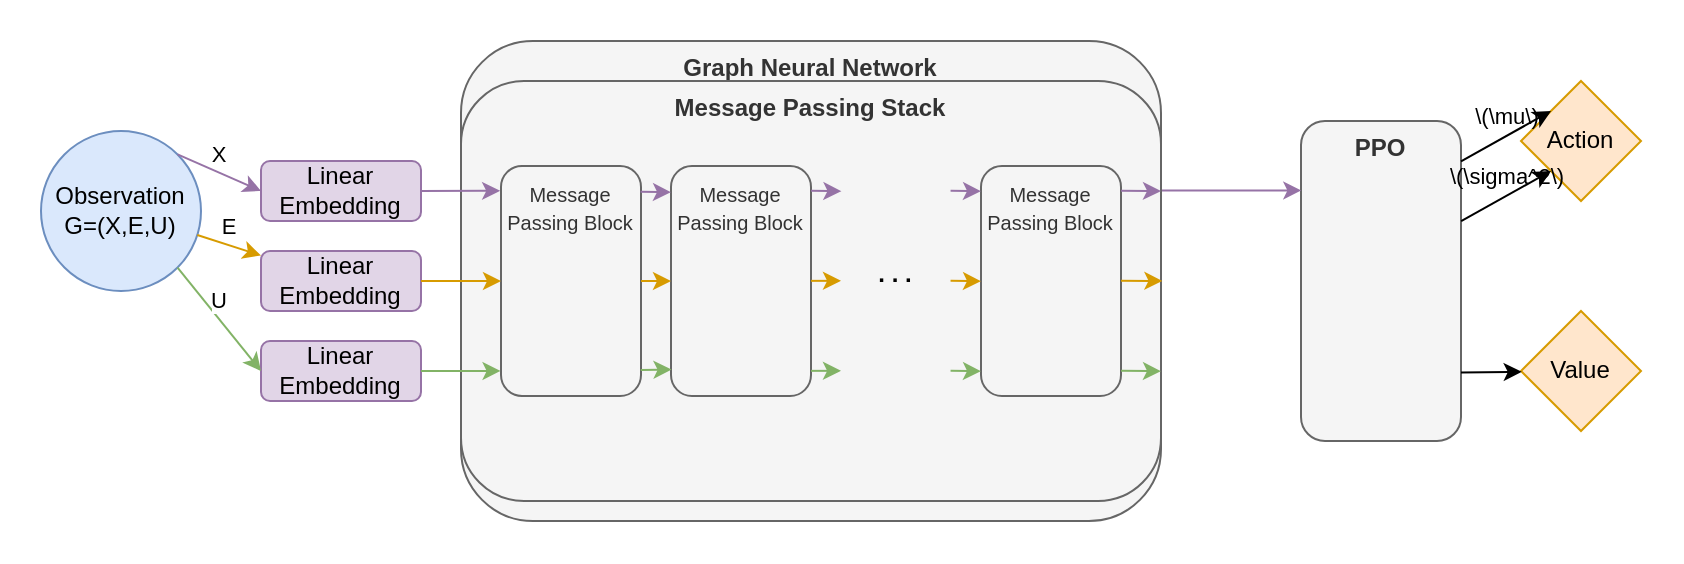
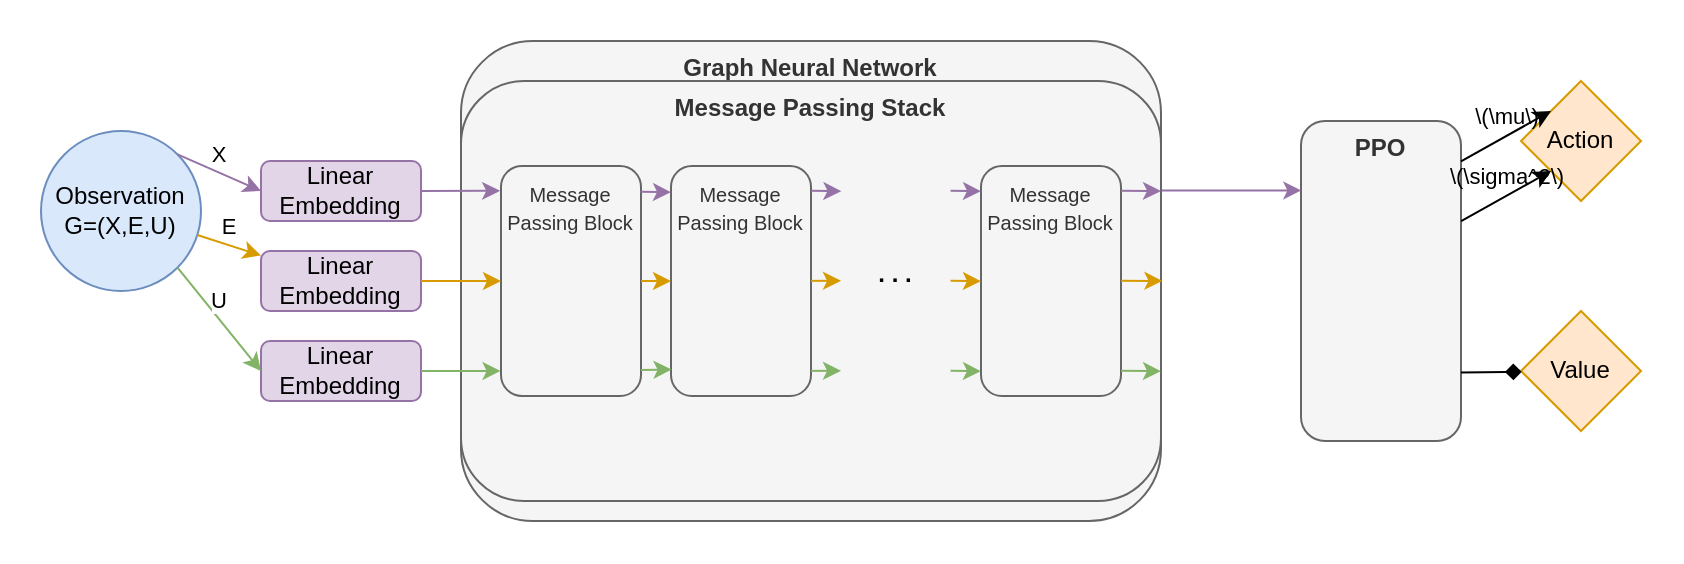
(1506, 372) -> (1505, 372)
